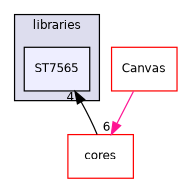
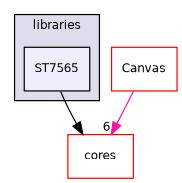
(90, 118) -> (68, 109)
